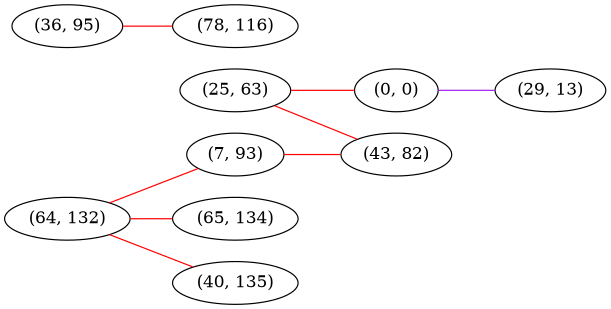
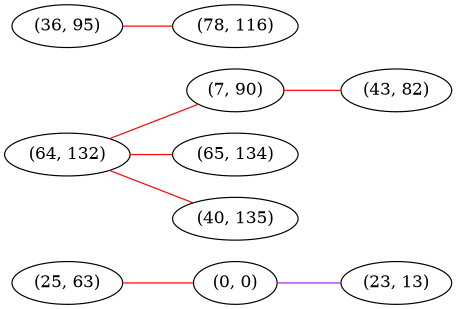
(550, 90) -> (396, 283)
(316, 122) -> none
(235, 155) -> (235, 90)
